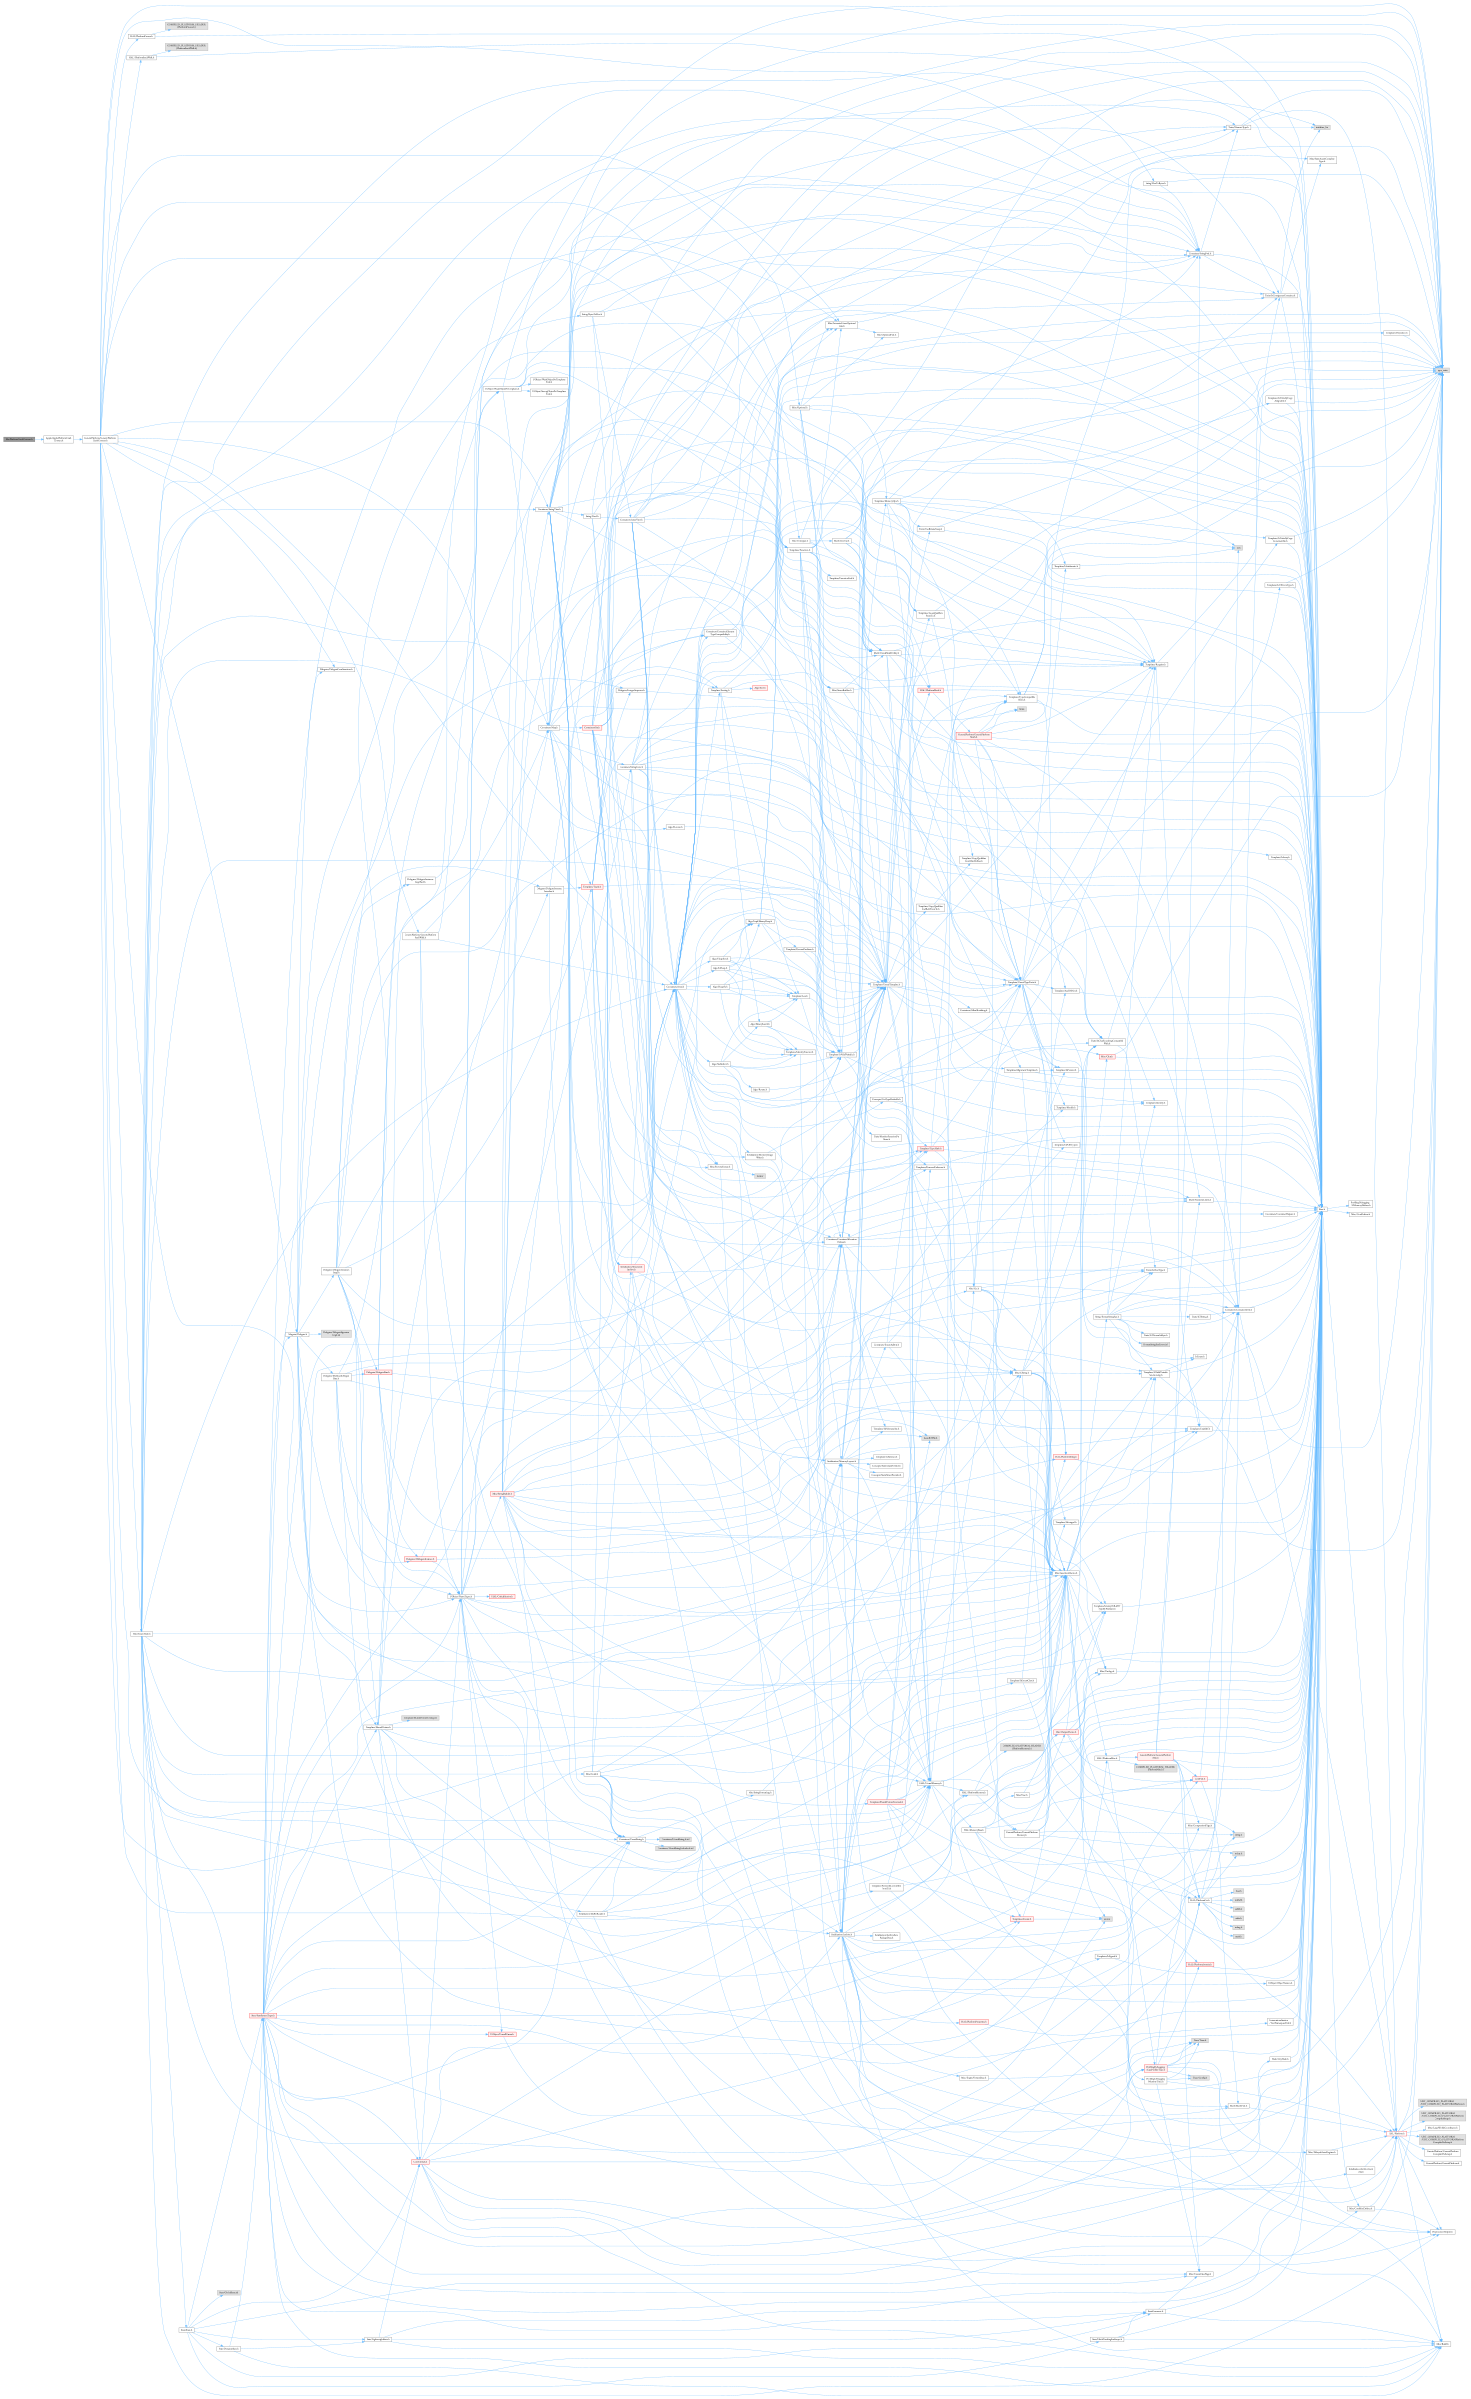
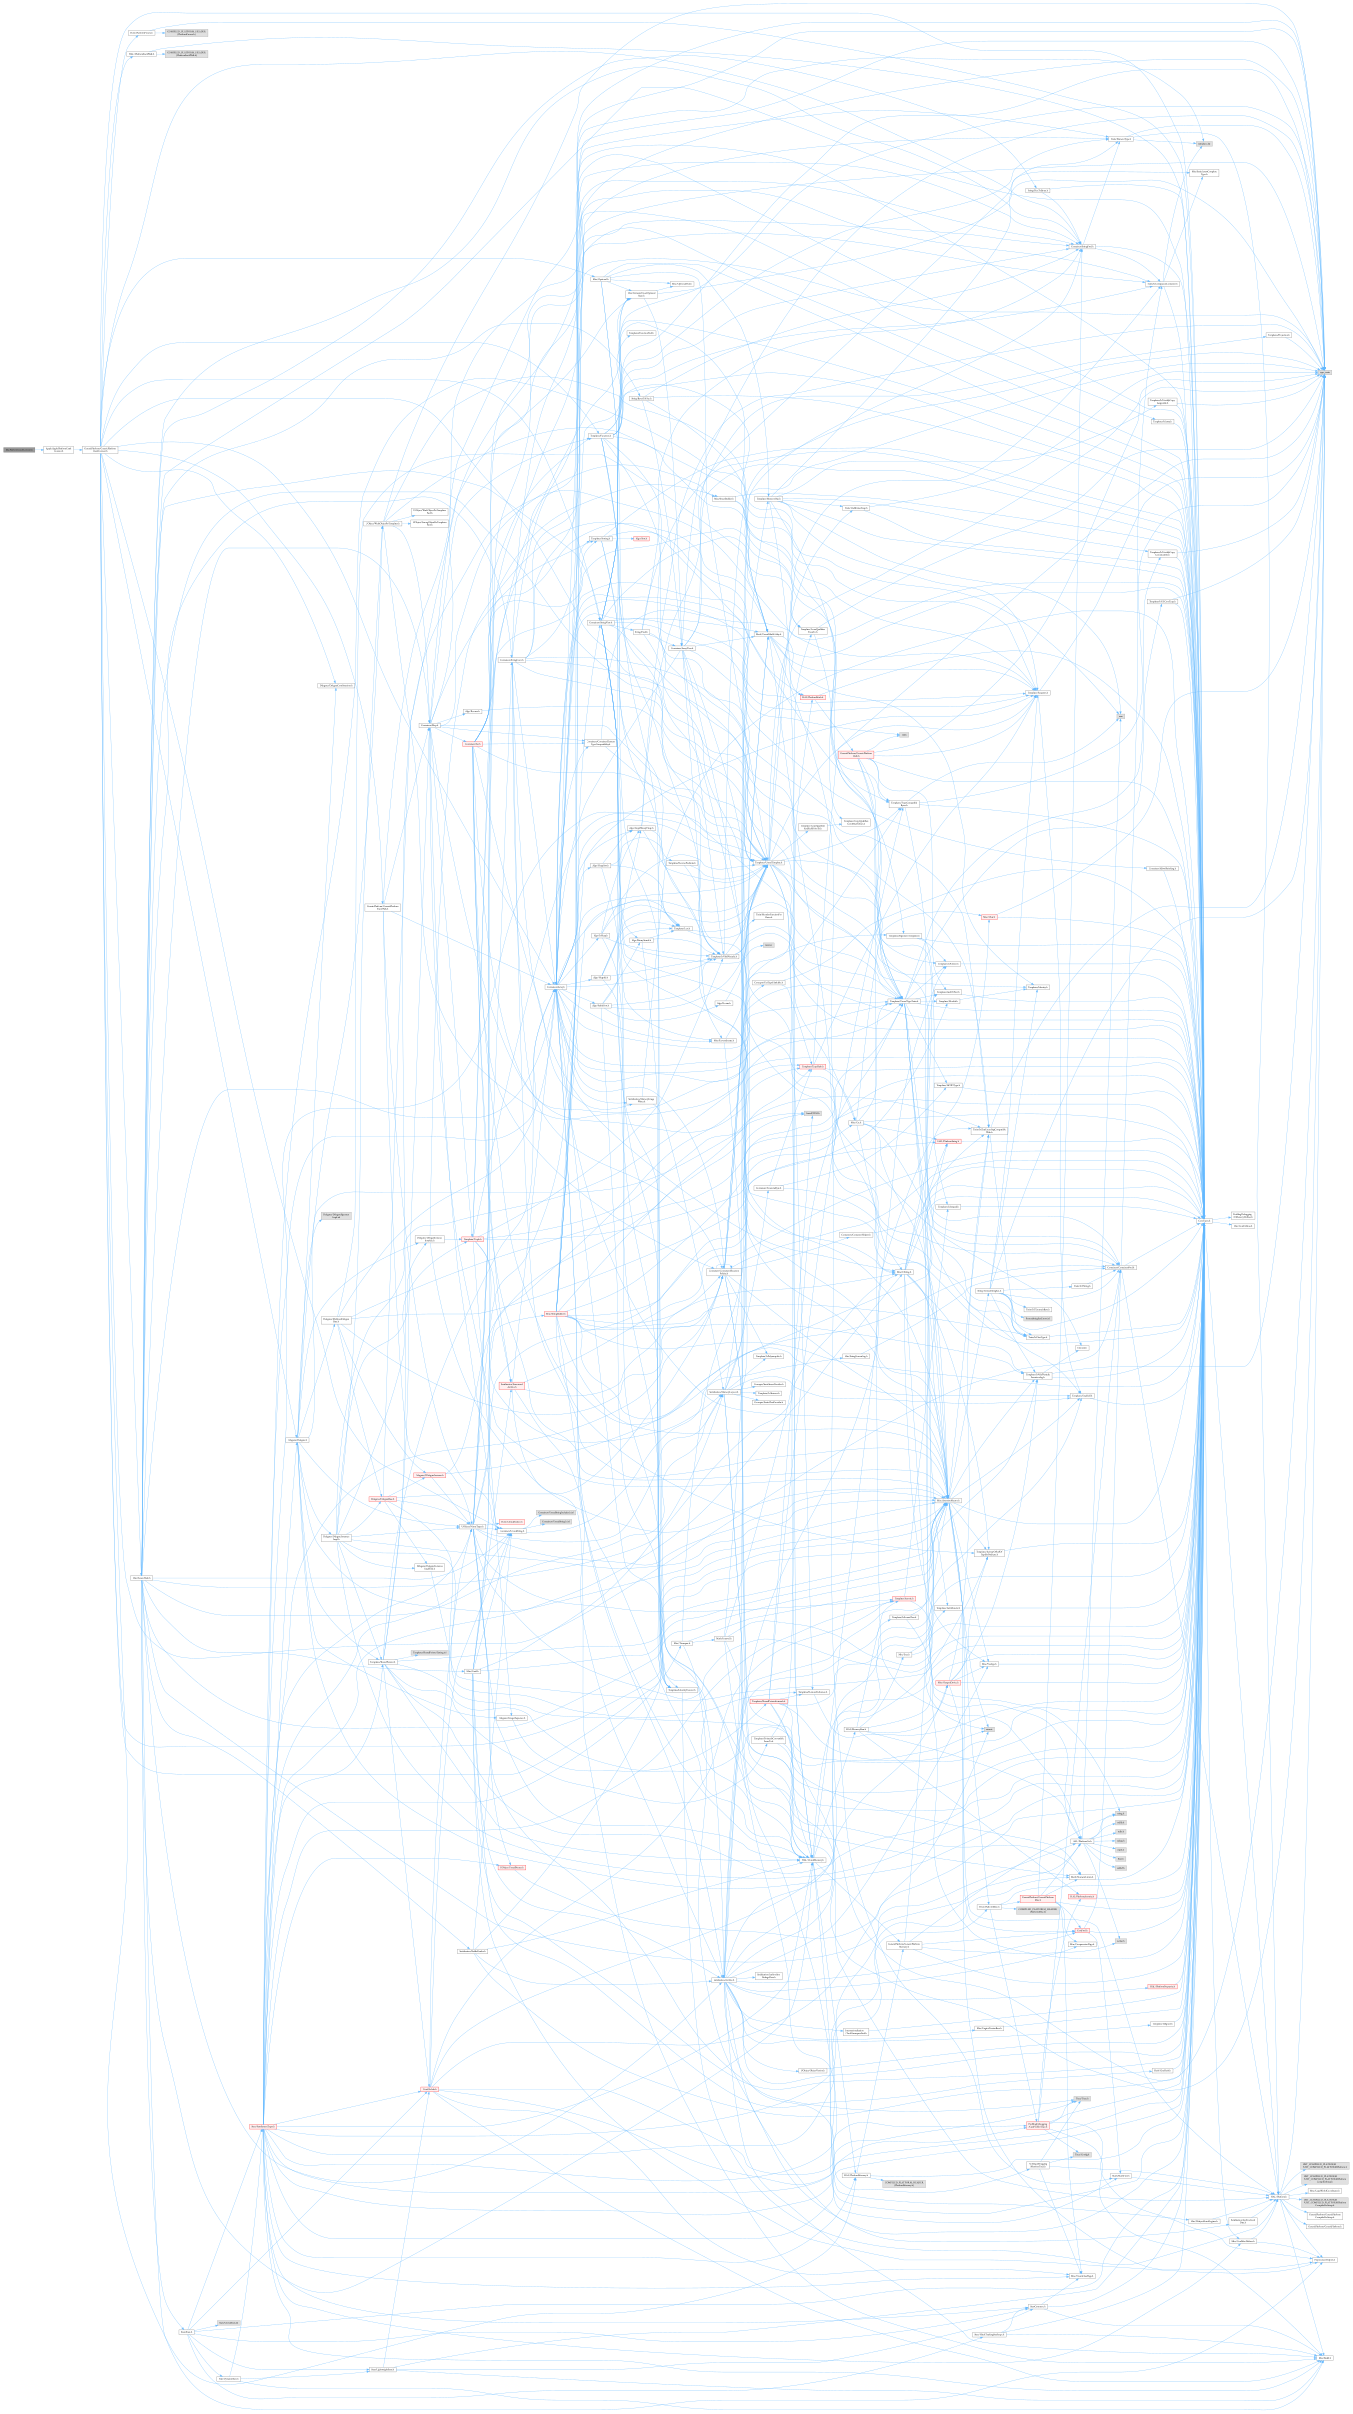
(726, 432) -> (673, 469)
(1322, 1209) -> (1204, 1221)
(1397, 2134) -> (1279, 2197)
